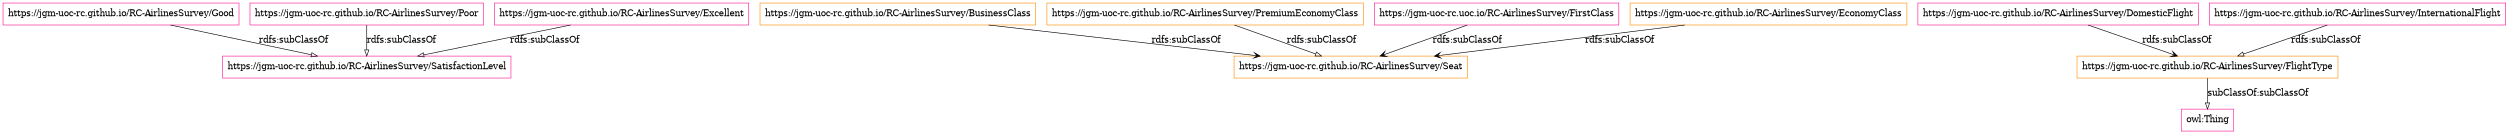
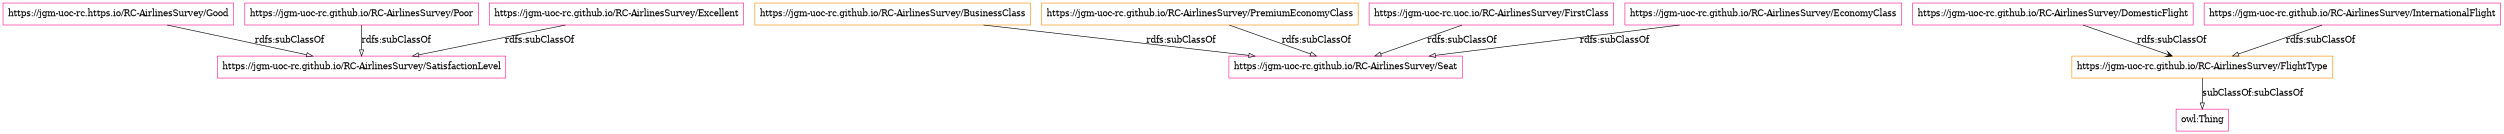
(121, 14) -> (118, 14)
(1768, 14) -> (1763, 14)
(1121, 40) -> (1116, 40)
(1427, 40) -> (1421, 40)
(1563, 40) -> (1558, 40)
(1351, 67) -> (1346, 67)
